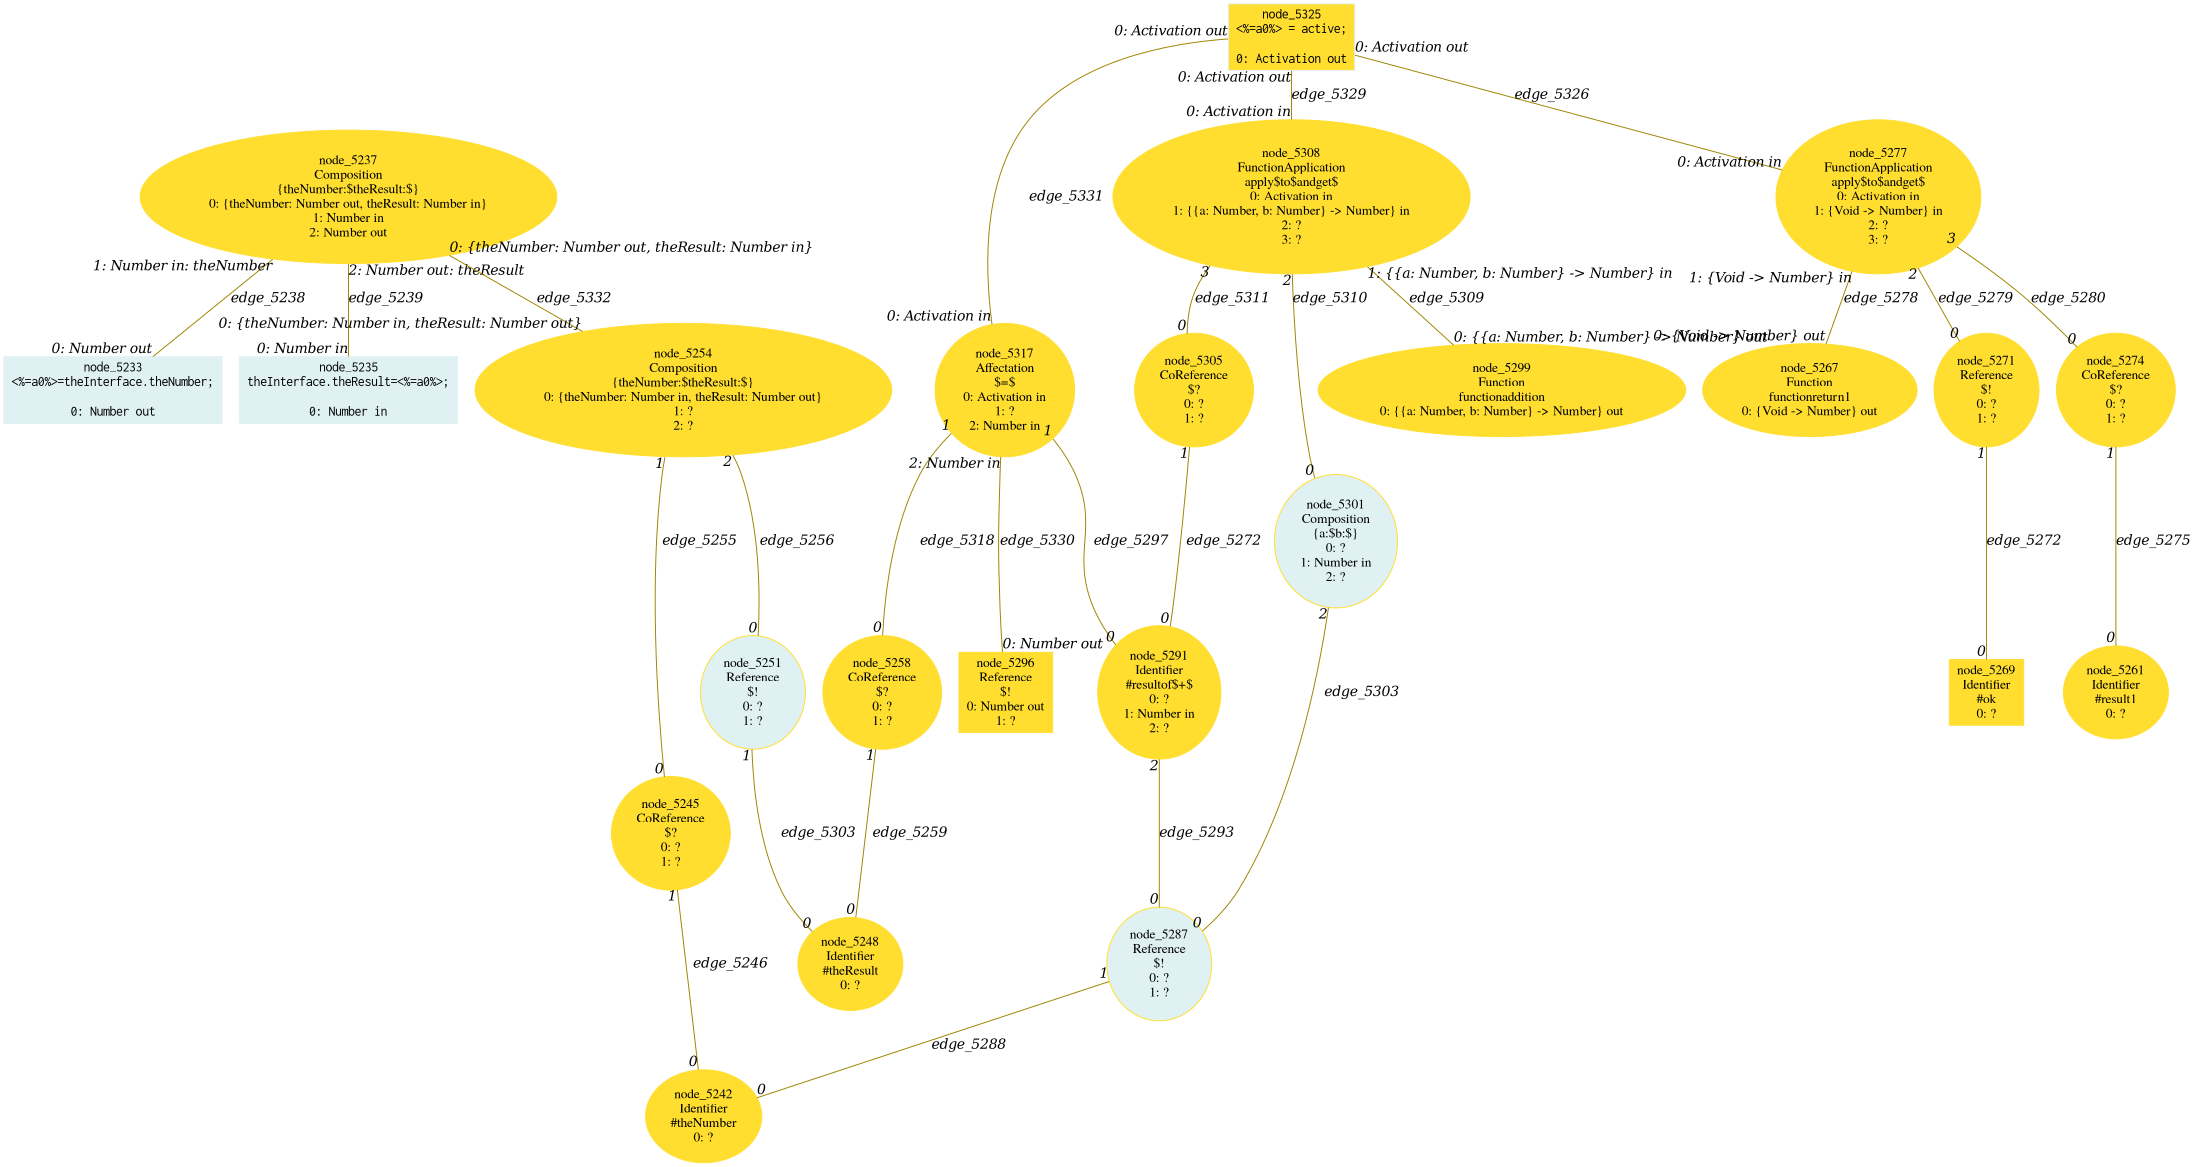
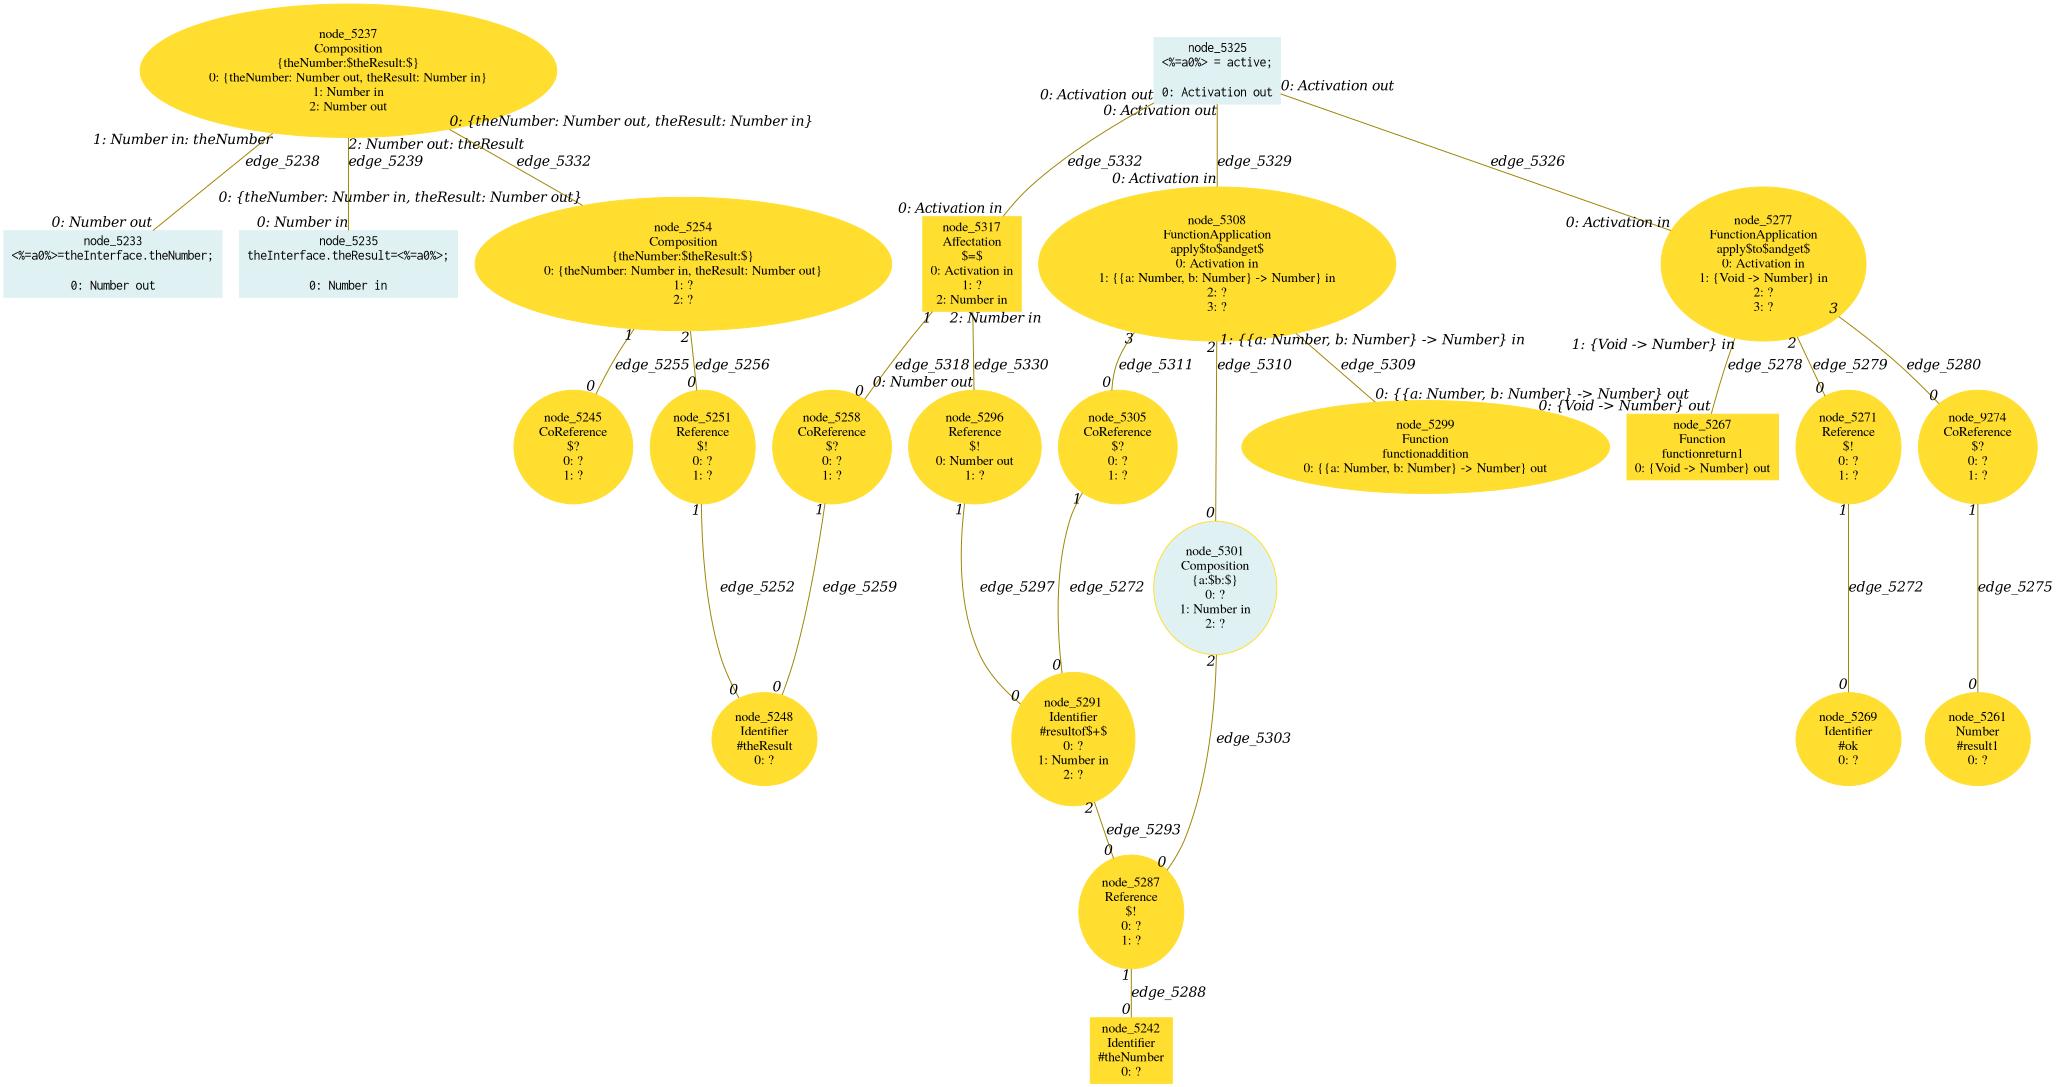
(1292, 37) -> (1217, 71)
(1067, 197) -> (1105, 162)
(1005, 390) -> (972, 264)
(1810, 390) -> (1703, 447)
(2116, 390) -> (1978, 447)
(1085, 542) -> (966, 612)
(753, 692) -> (703, 447)
(1006, 692) -> (975, 447)
(1987, 692) -> (1849, 739)
(2116, 692) -> (1978, 739)
(819, 833) -> (758, 588)
(1159, 964) -> (1131, 912)
(688, 980) -> none
(704, 1116) -> (1131, 1051)
